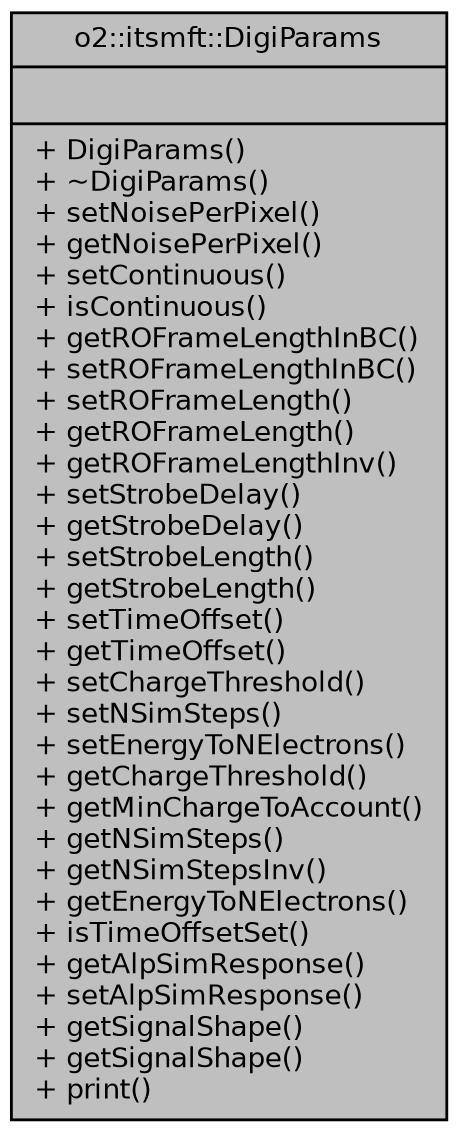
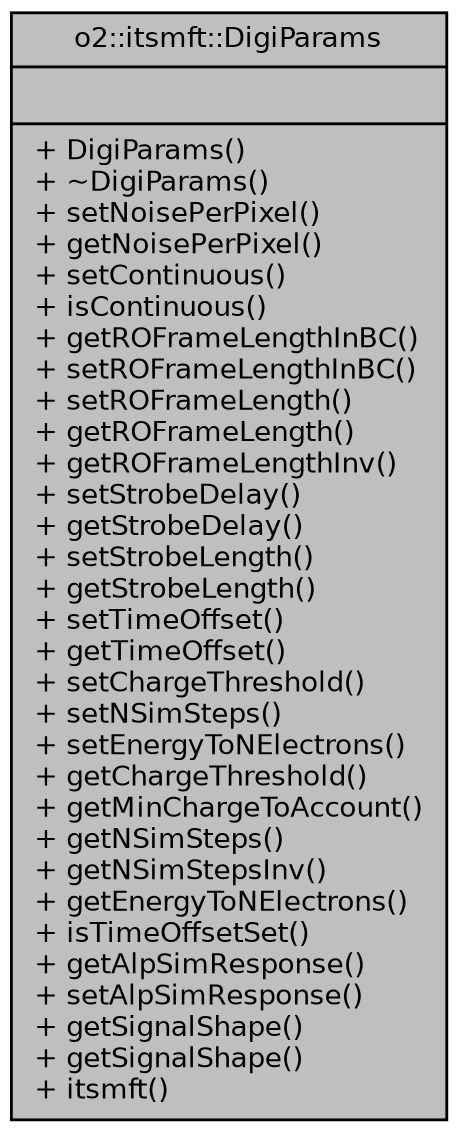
(94, 1090) -> (102, 1090)
